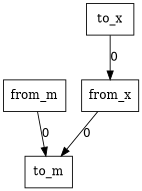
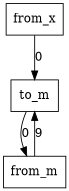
(110, 19) -> none
none -> (21, 129)
(46, 134) -> (39, 134)
